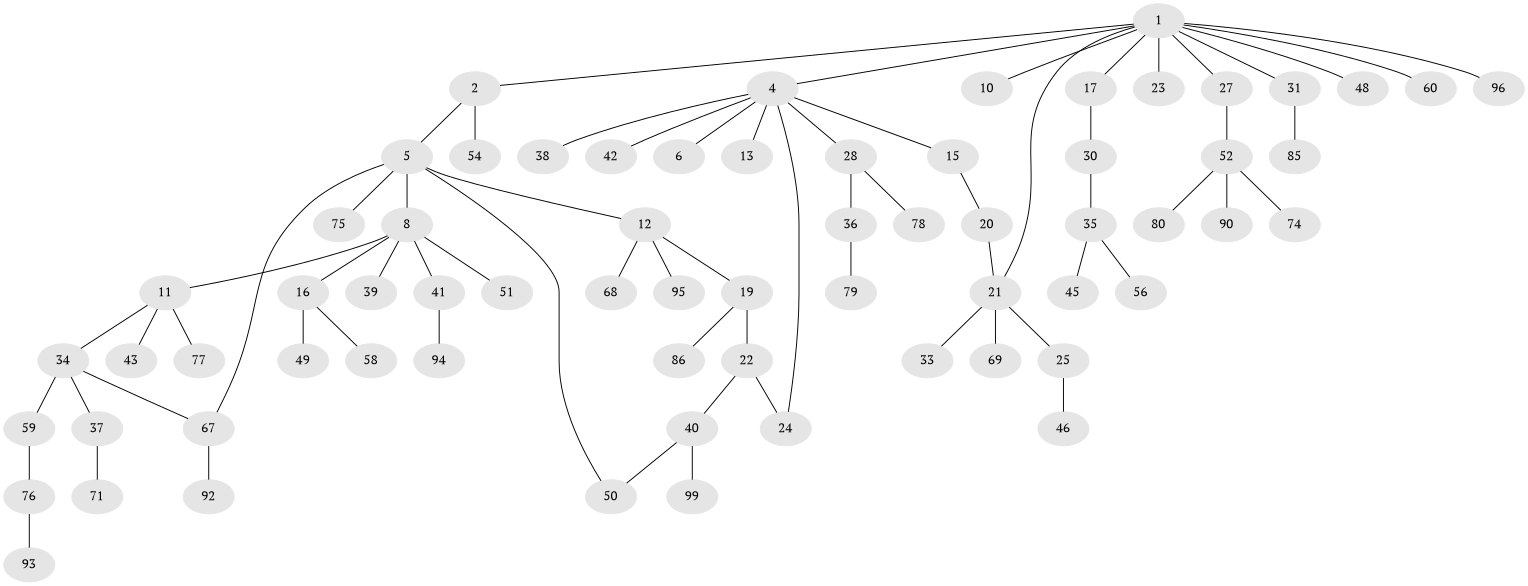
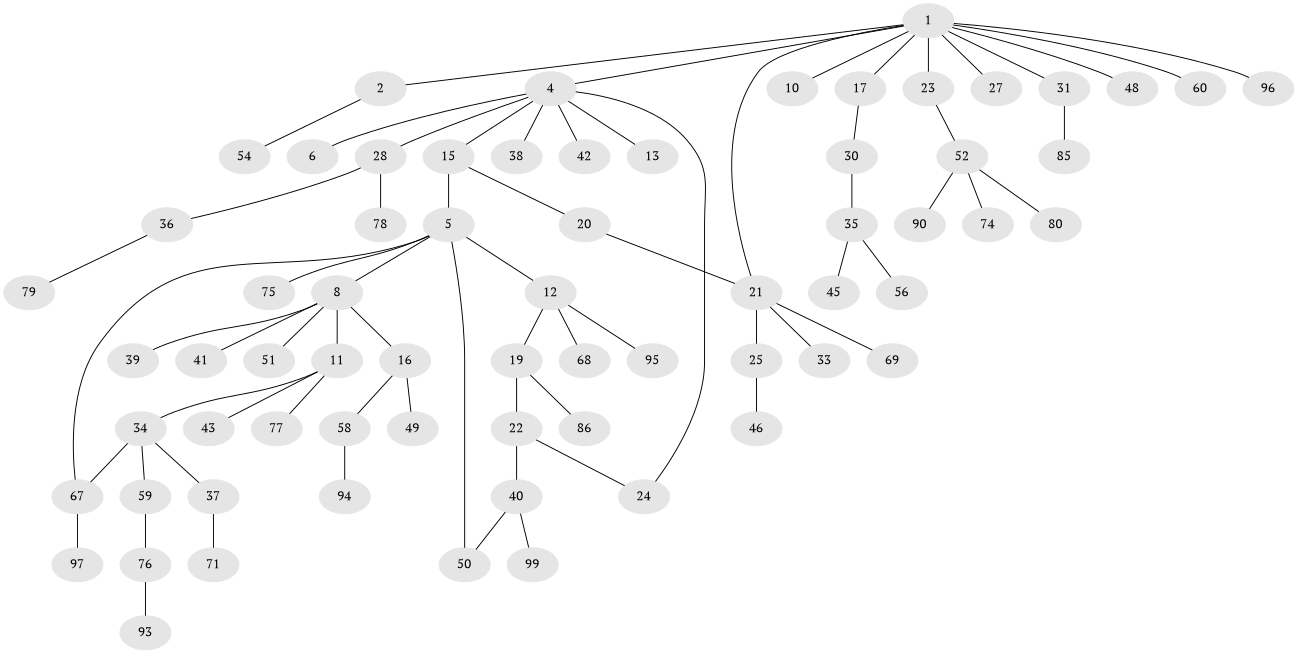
(441, 123) -> (449, 191)
(1227, 123) -> (945, 123)
(439, 327) -> (345, 463)
(209, 497) -> (77, 565)
